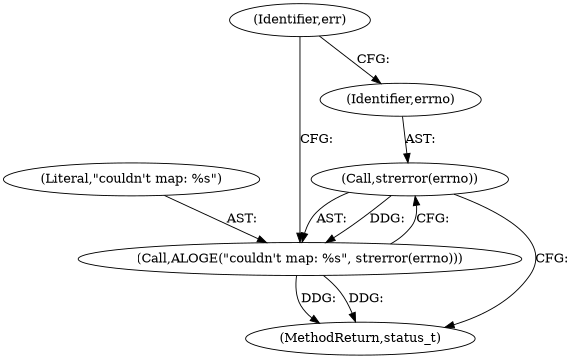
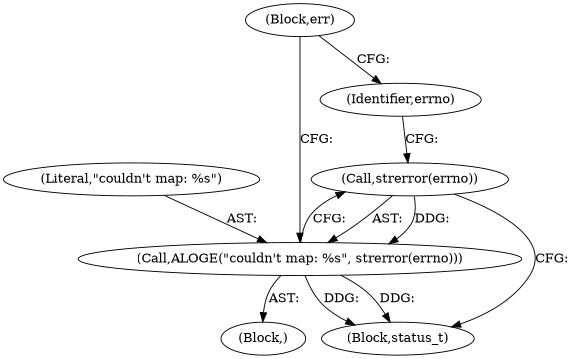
(300, 20) -> (300, 20)
(423, 140) -> (424, 140)
none -> (263, 339)
(360, 339) -> (398, 339)
